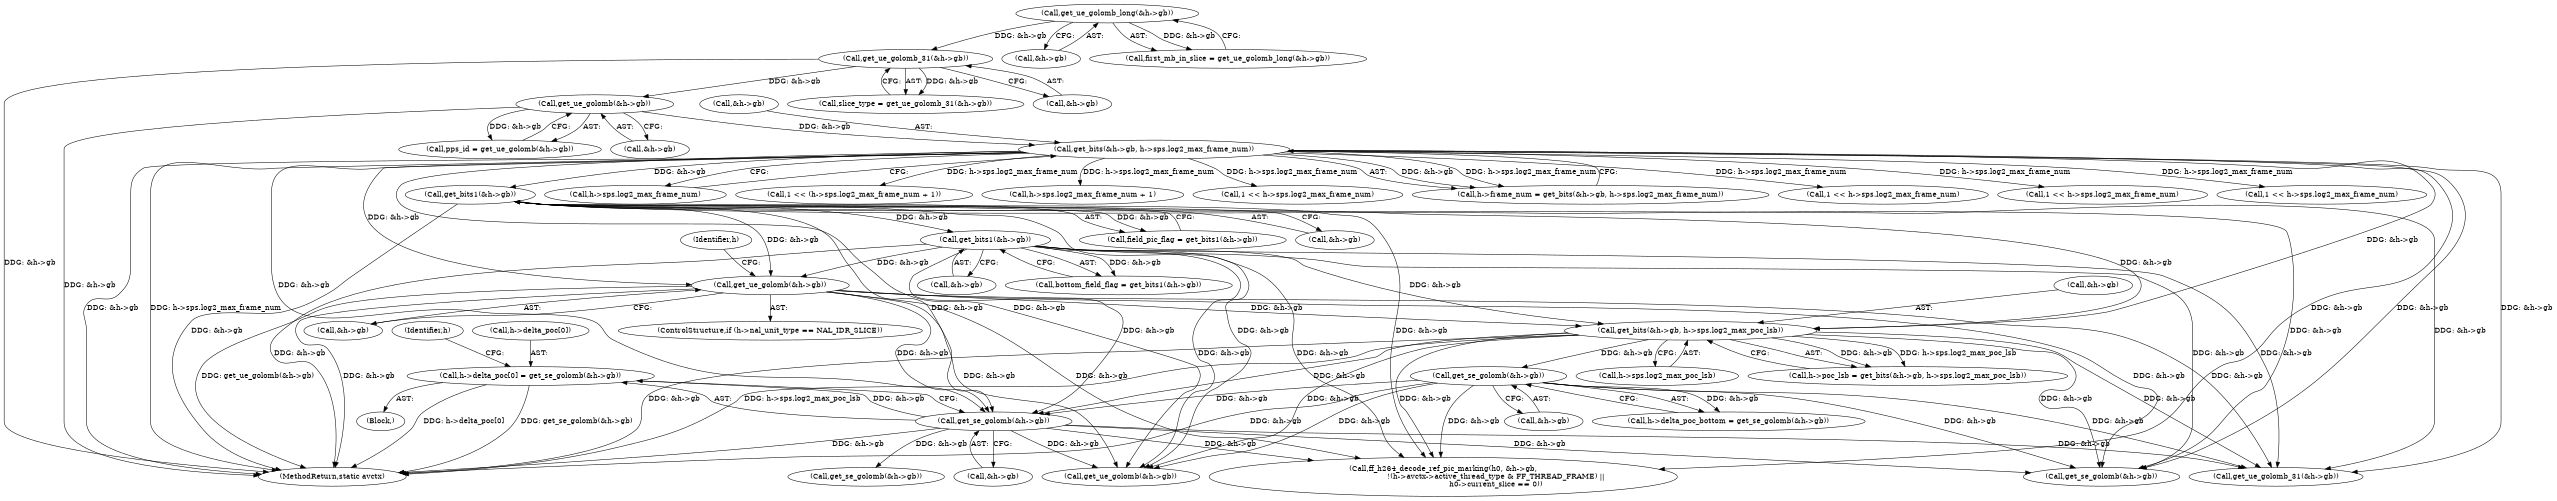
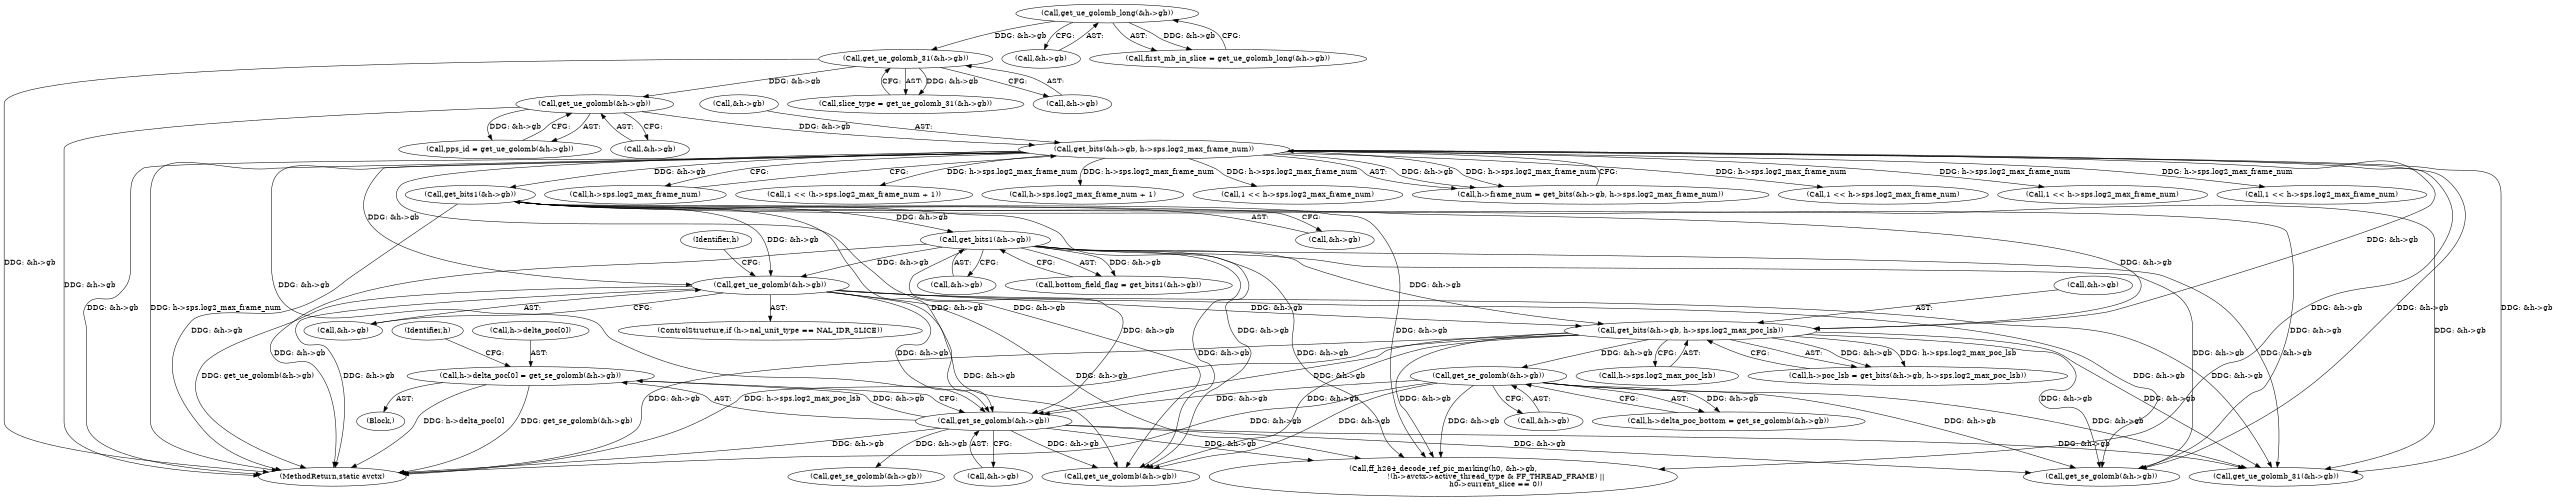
(1183, 240) -> none
